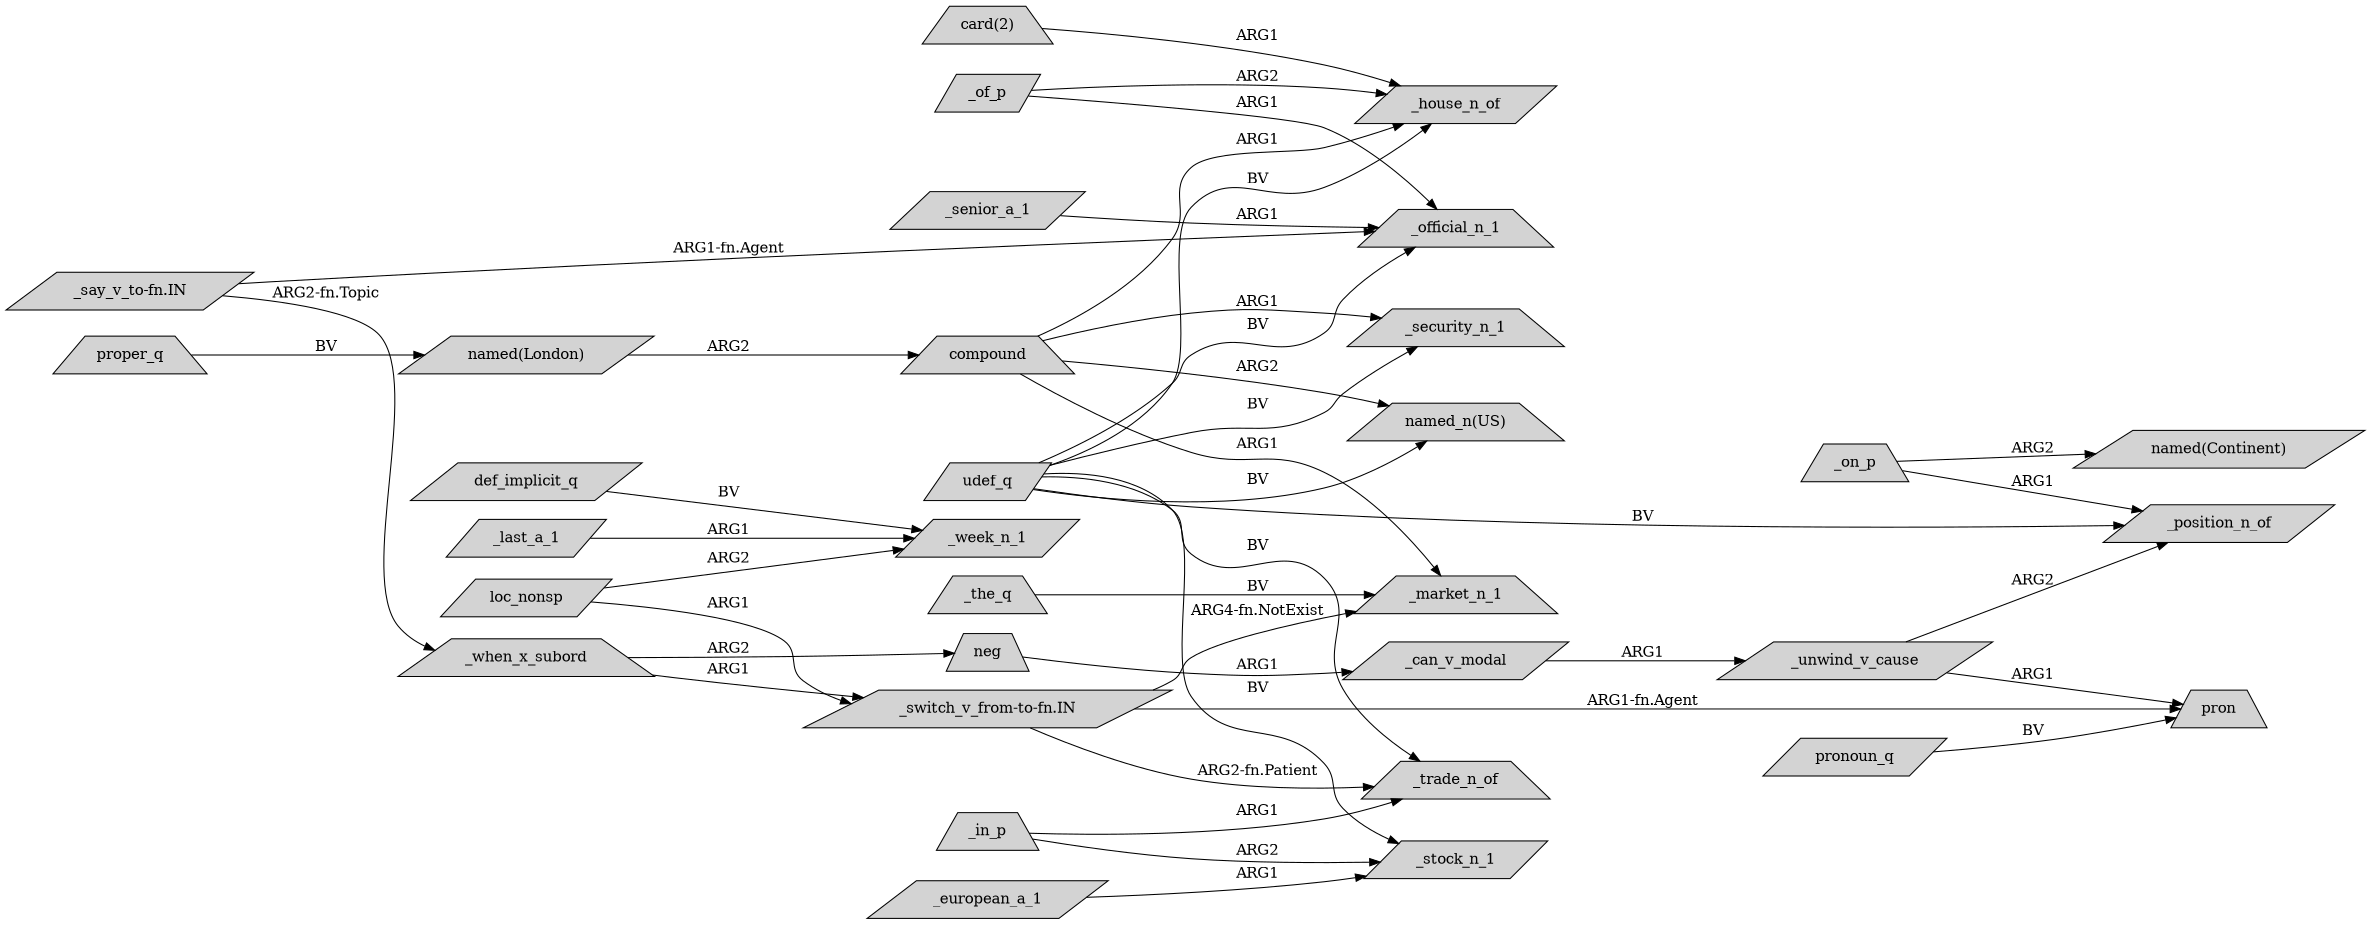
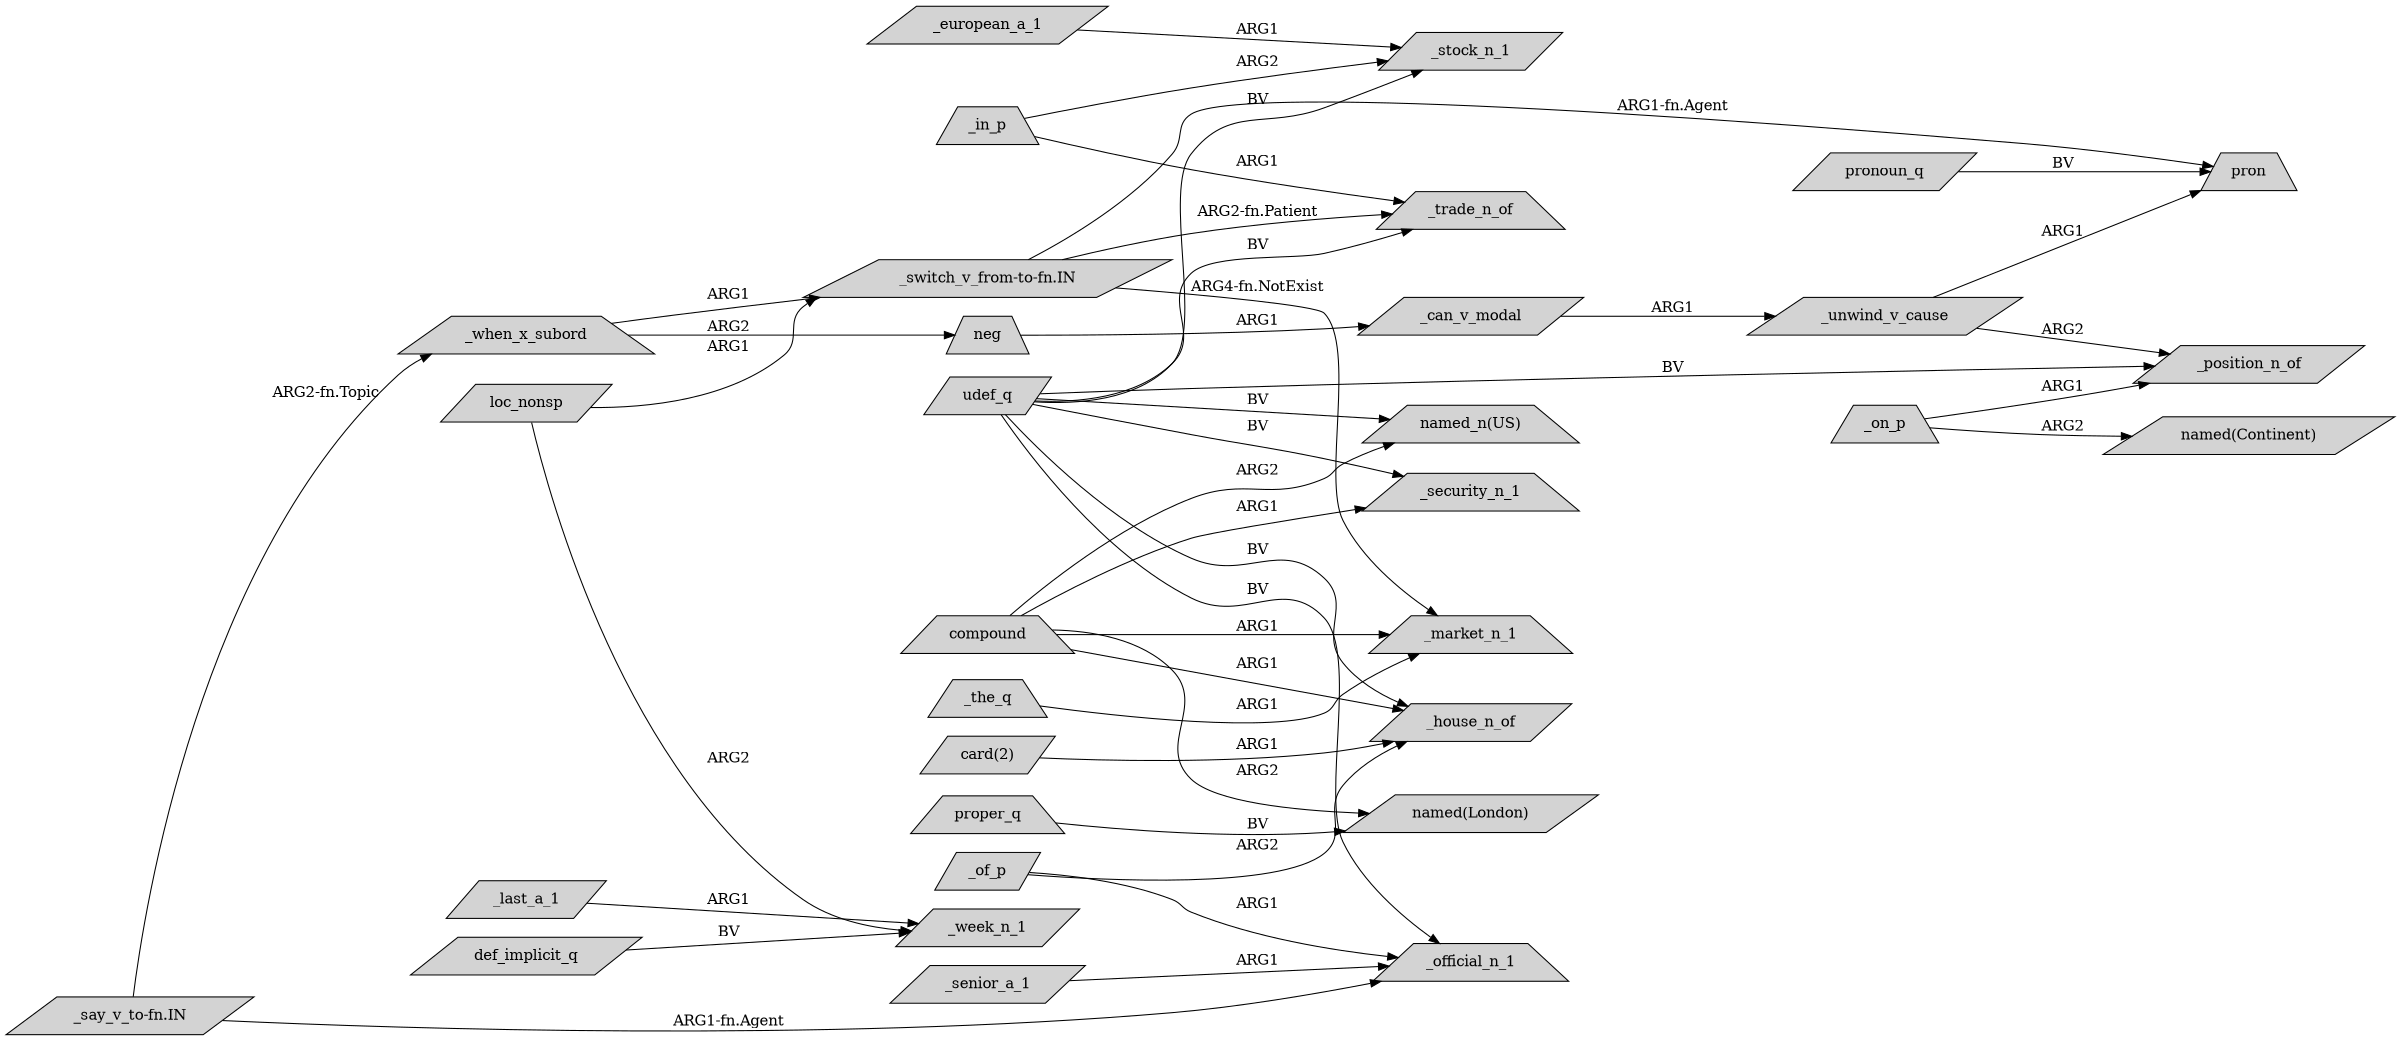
(988, 25) -> (988, 755)
(768, 355) -> (1178, 746)
(1258, 587) -> (1258, 705)
